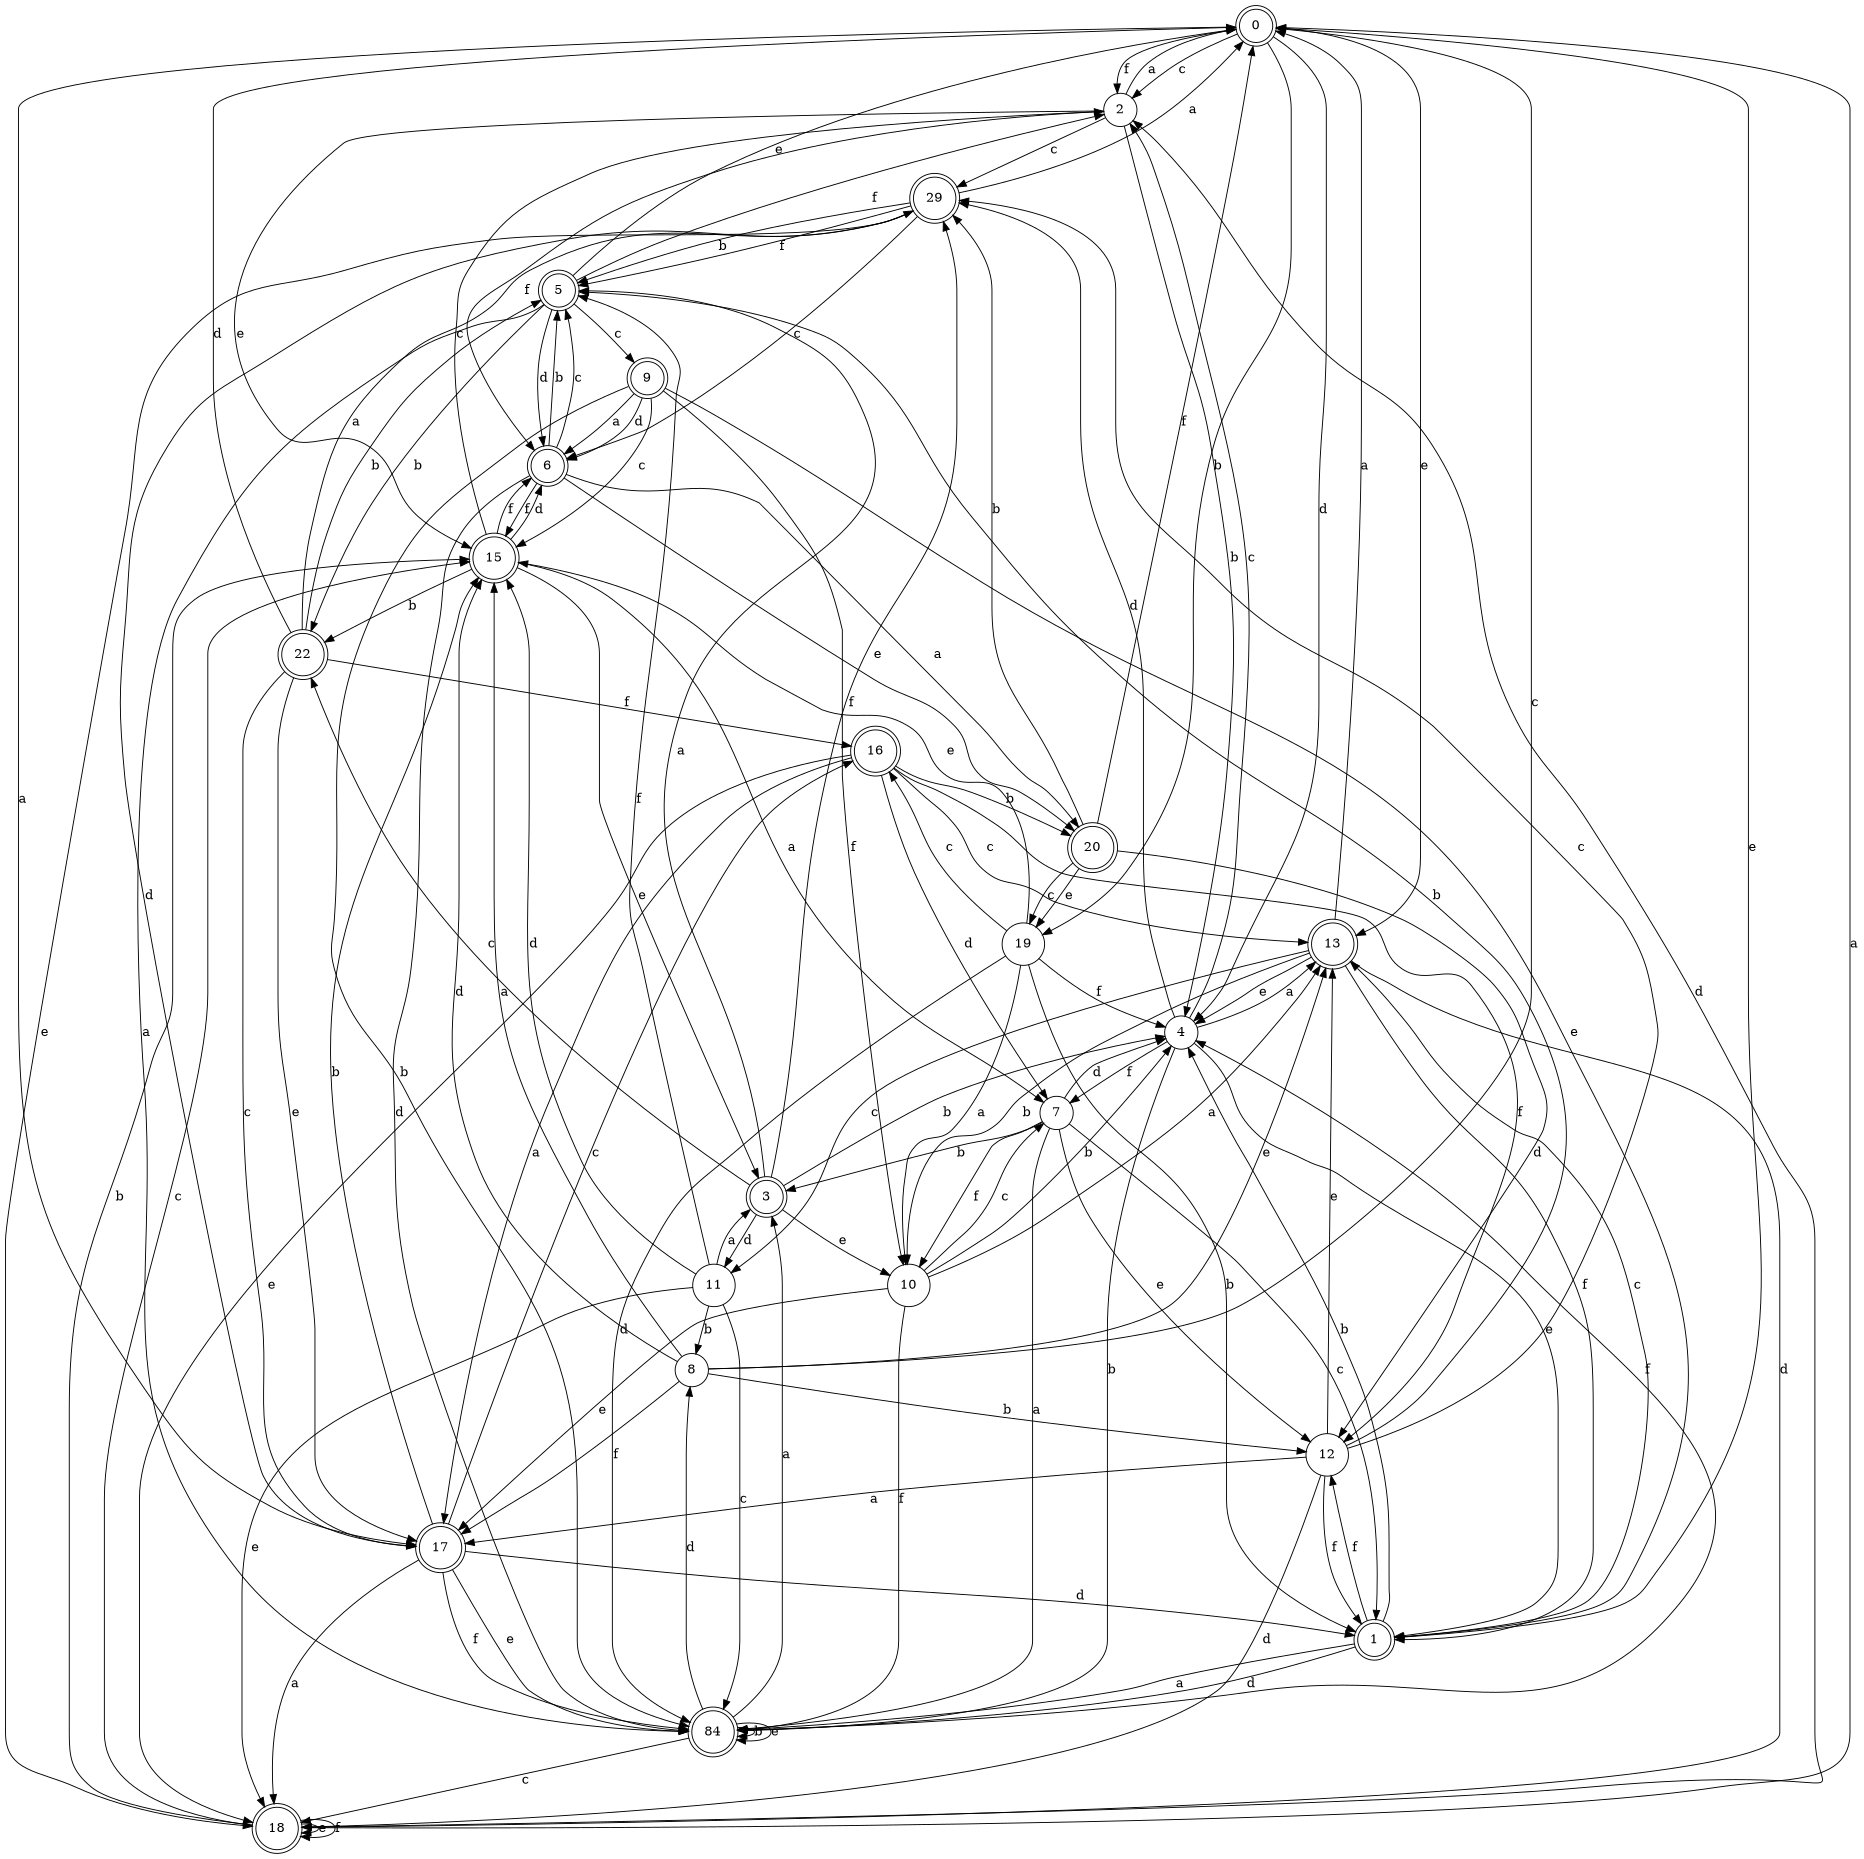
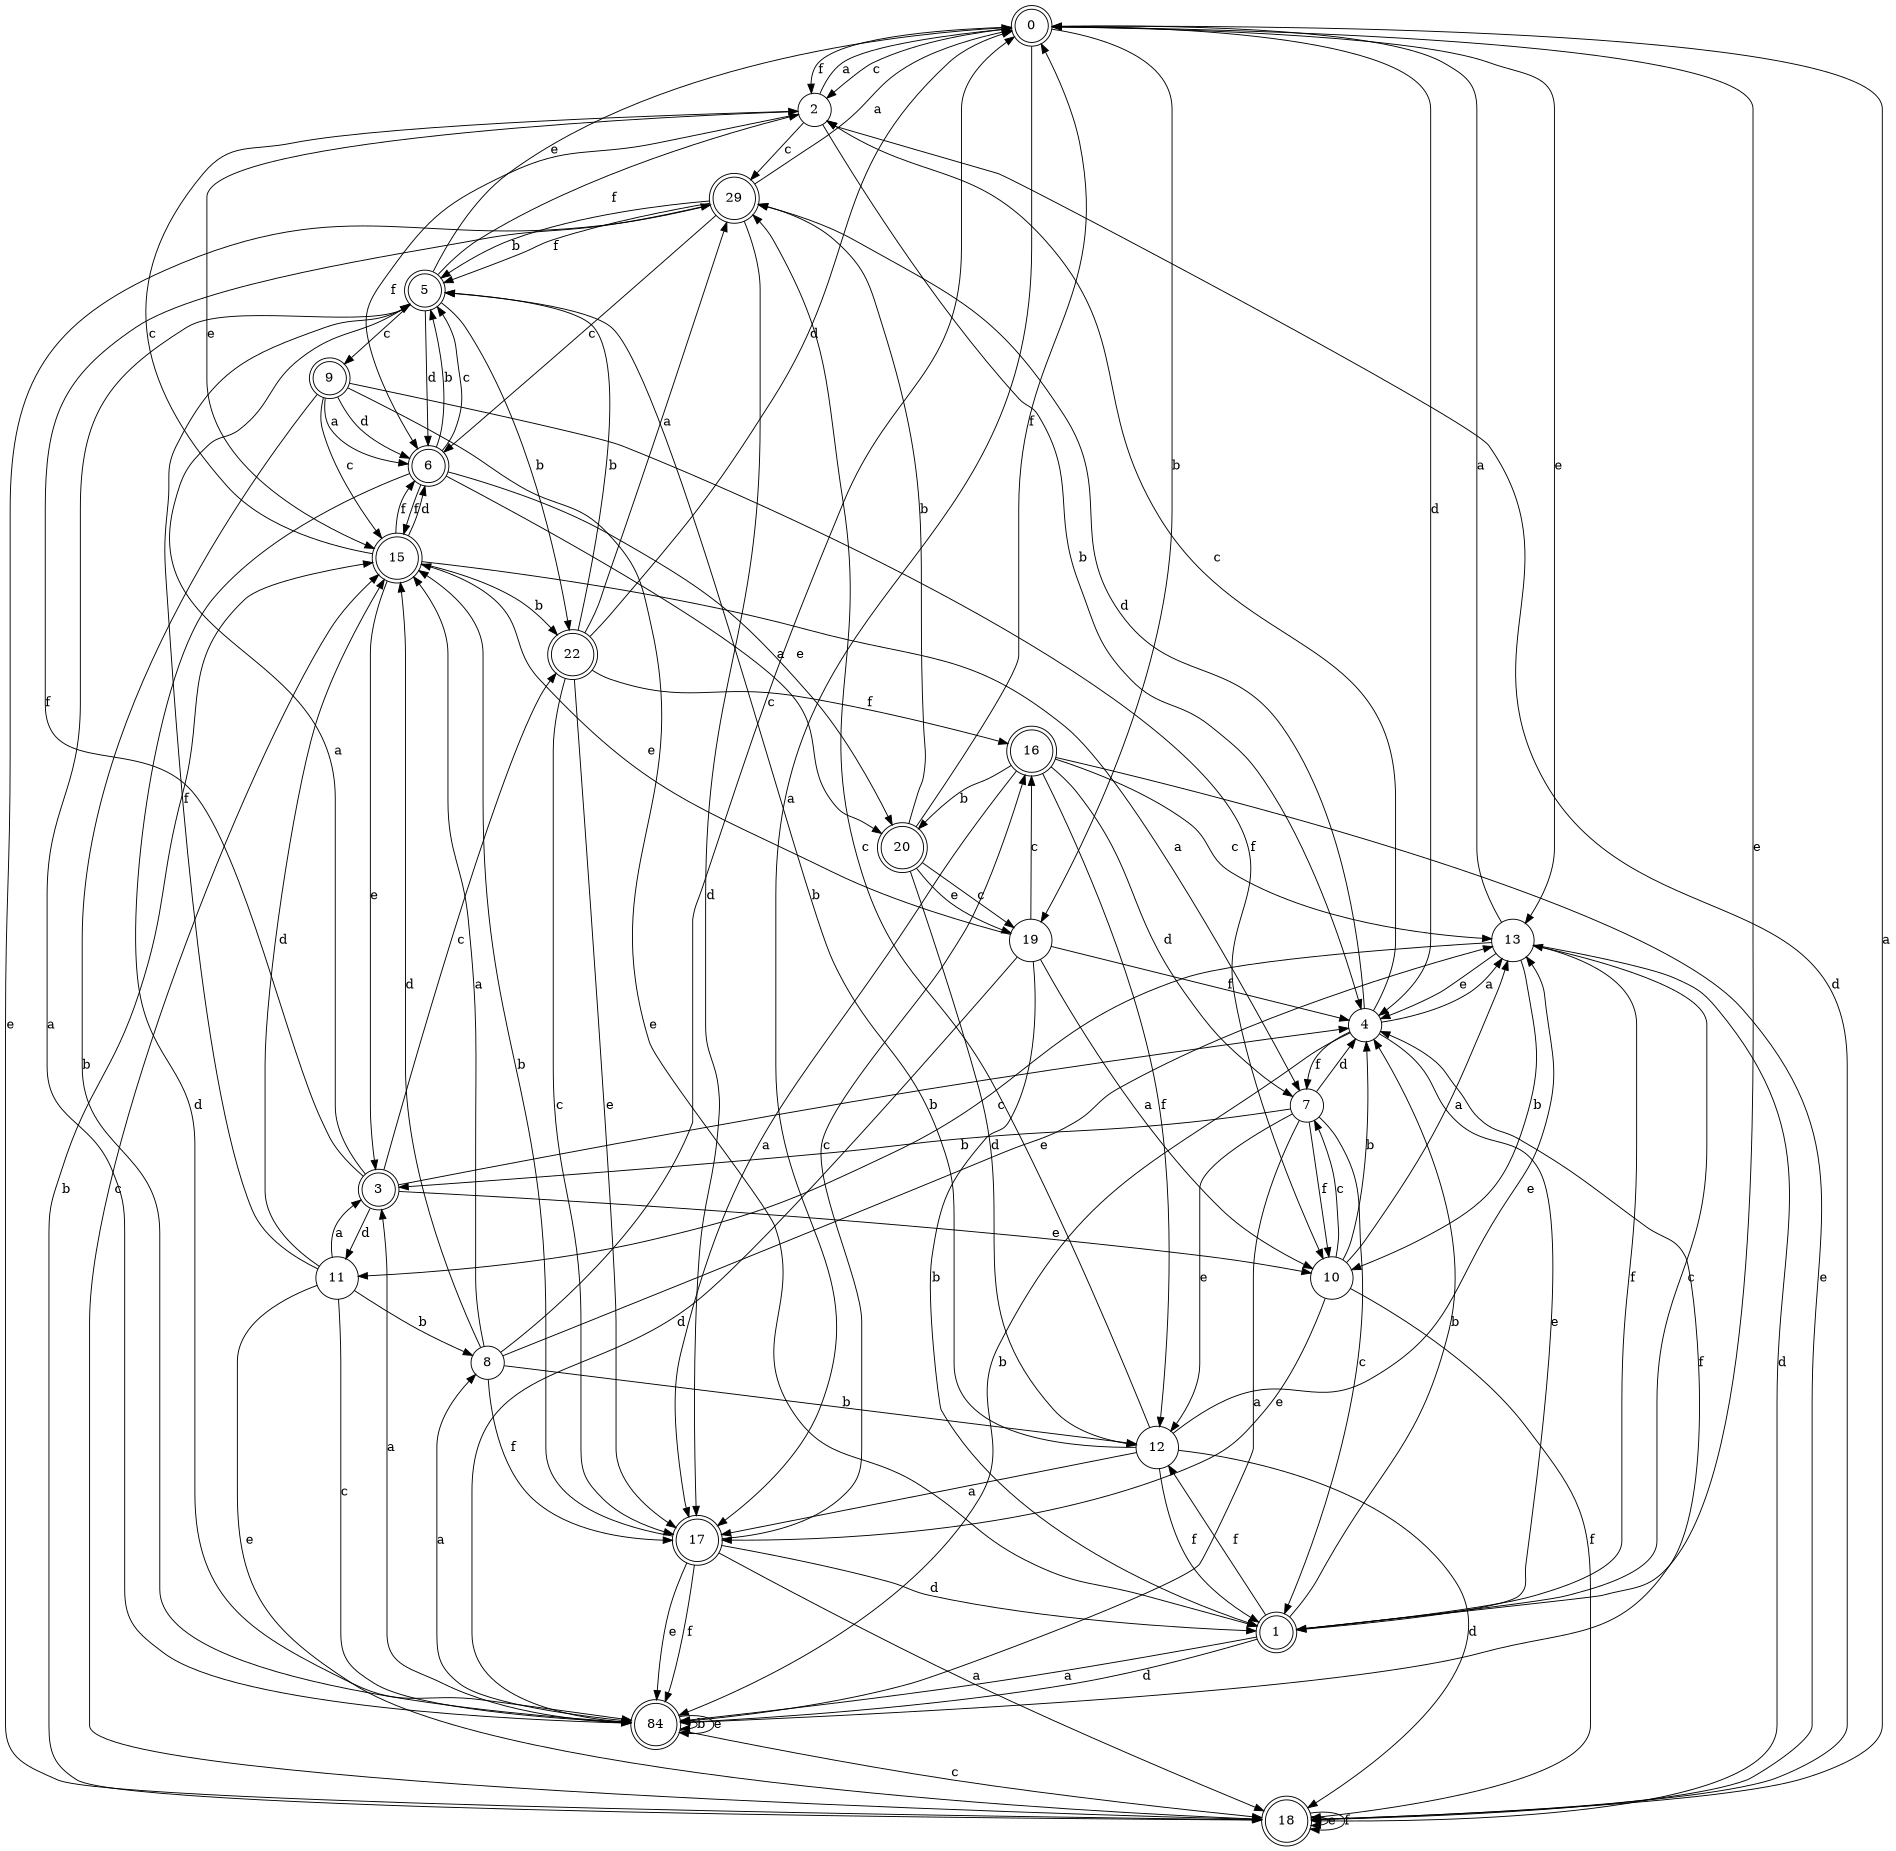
(1333, 944) -> (1513, 940)
(691, 1548) -> (441, 1540)
(899, 1569) -> (1590, 1603)
